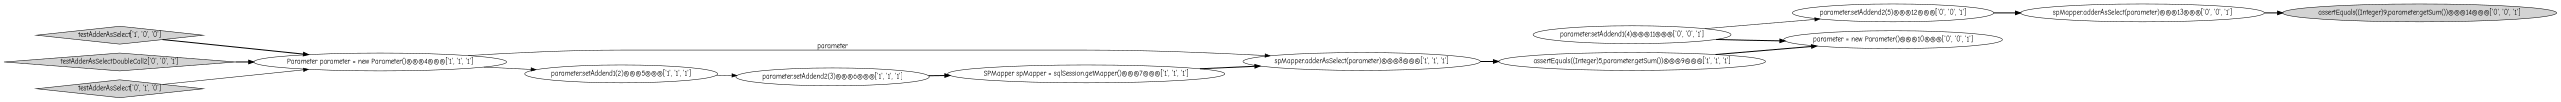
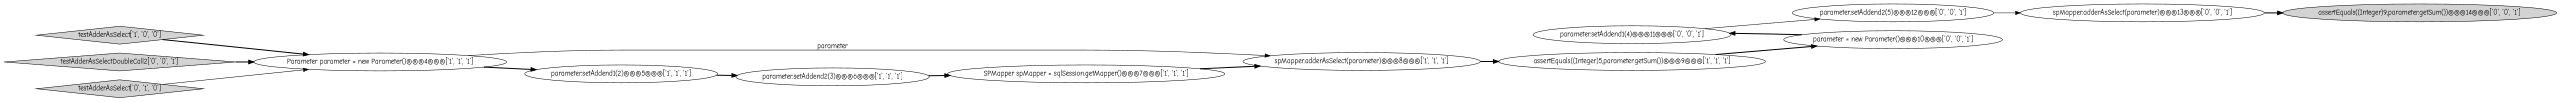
(2005, 13) -> (2005, 13)
(1748, 40) -> (1768, 34)
(507, 68) -> (507, 68)
(724, 75) -> (724, 75)
